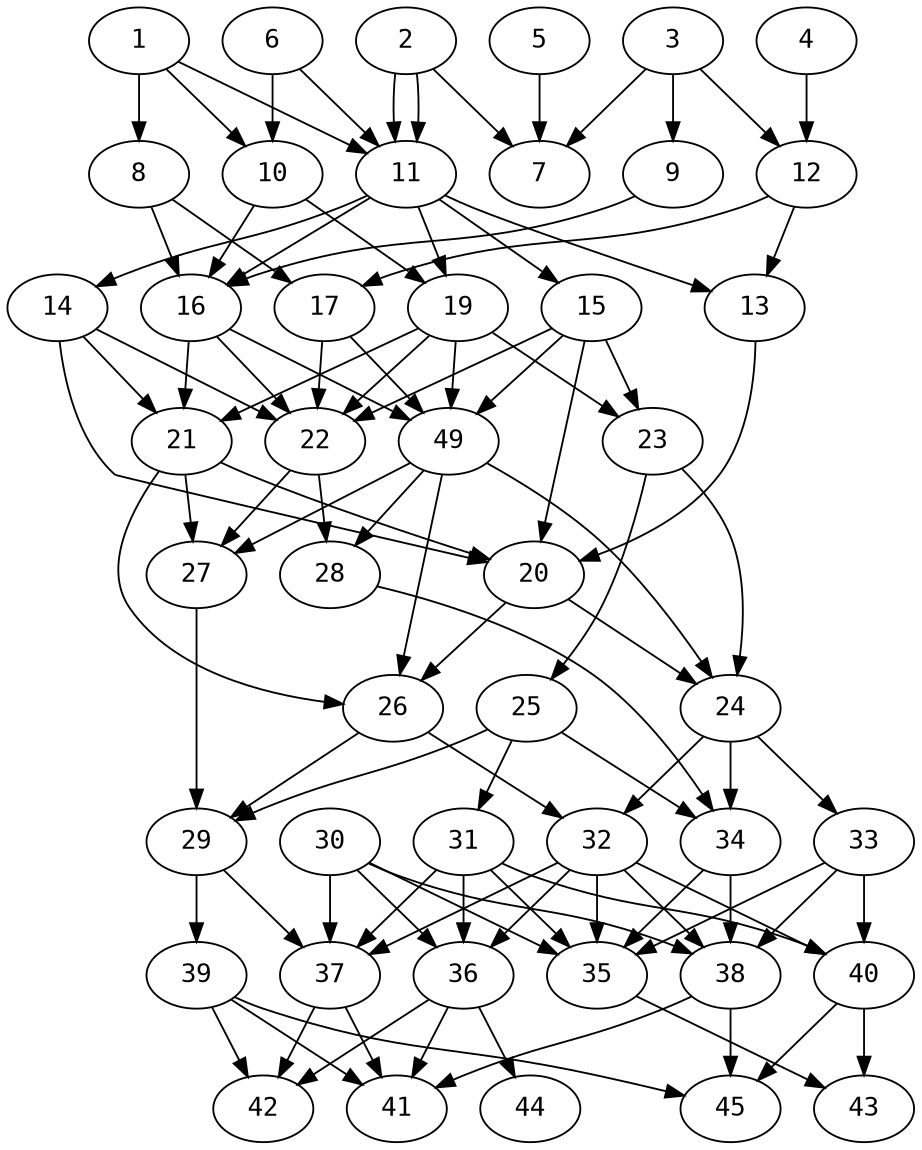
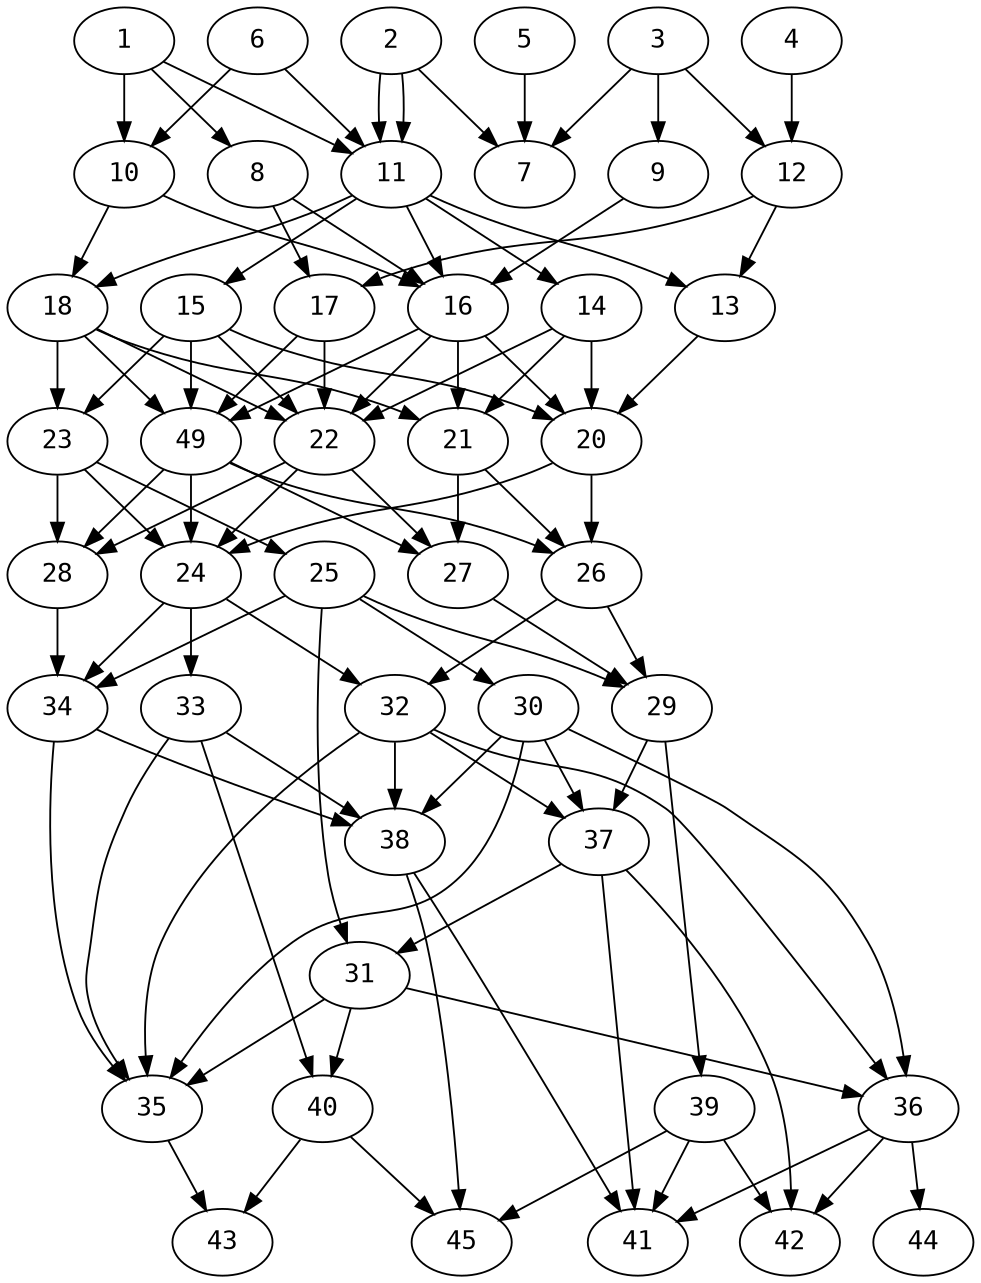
(458, 308) -> (57, 308)
none -> (57, 499)
none -> (265, 501)
(345, 511) -> (516, 366)
none -> (419, 637)
(405, 900) -> (488, 904)
(718, 902) -> none
